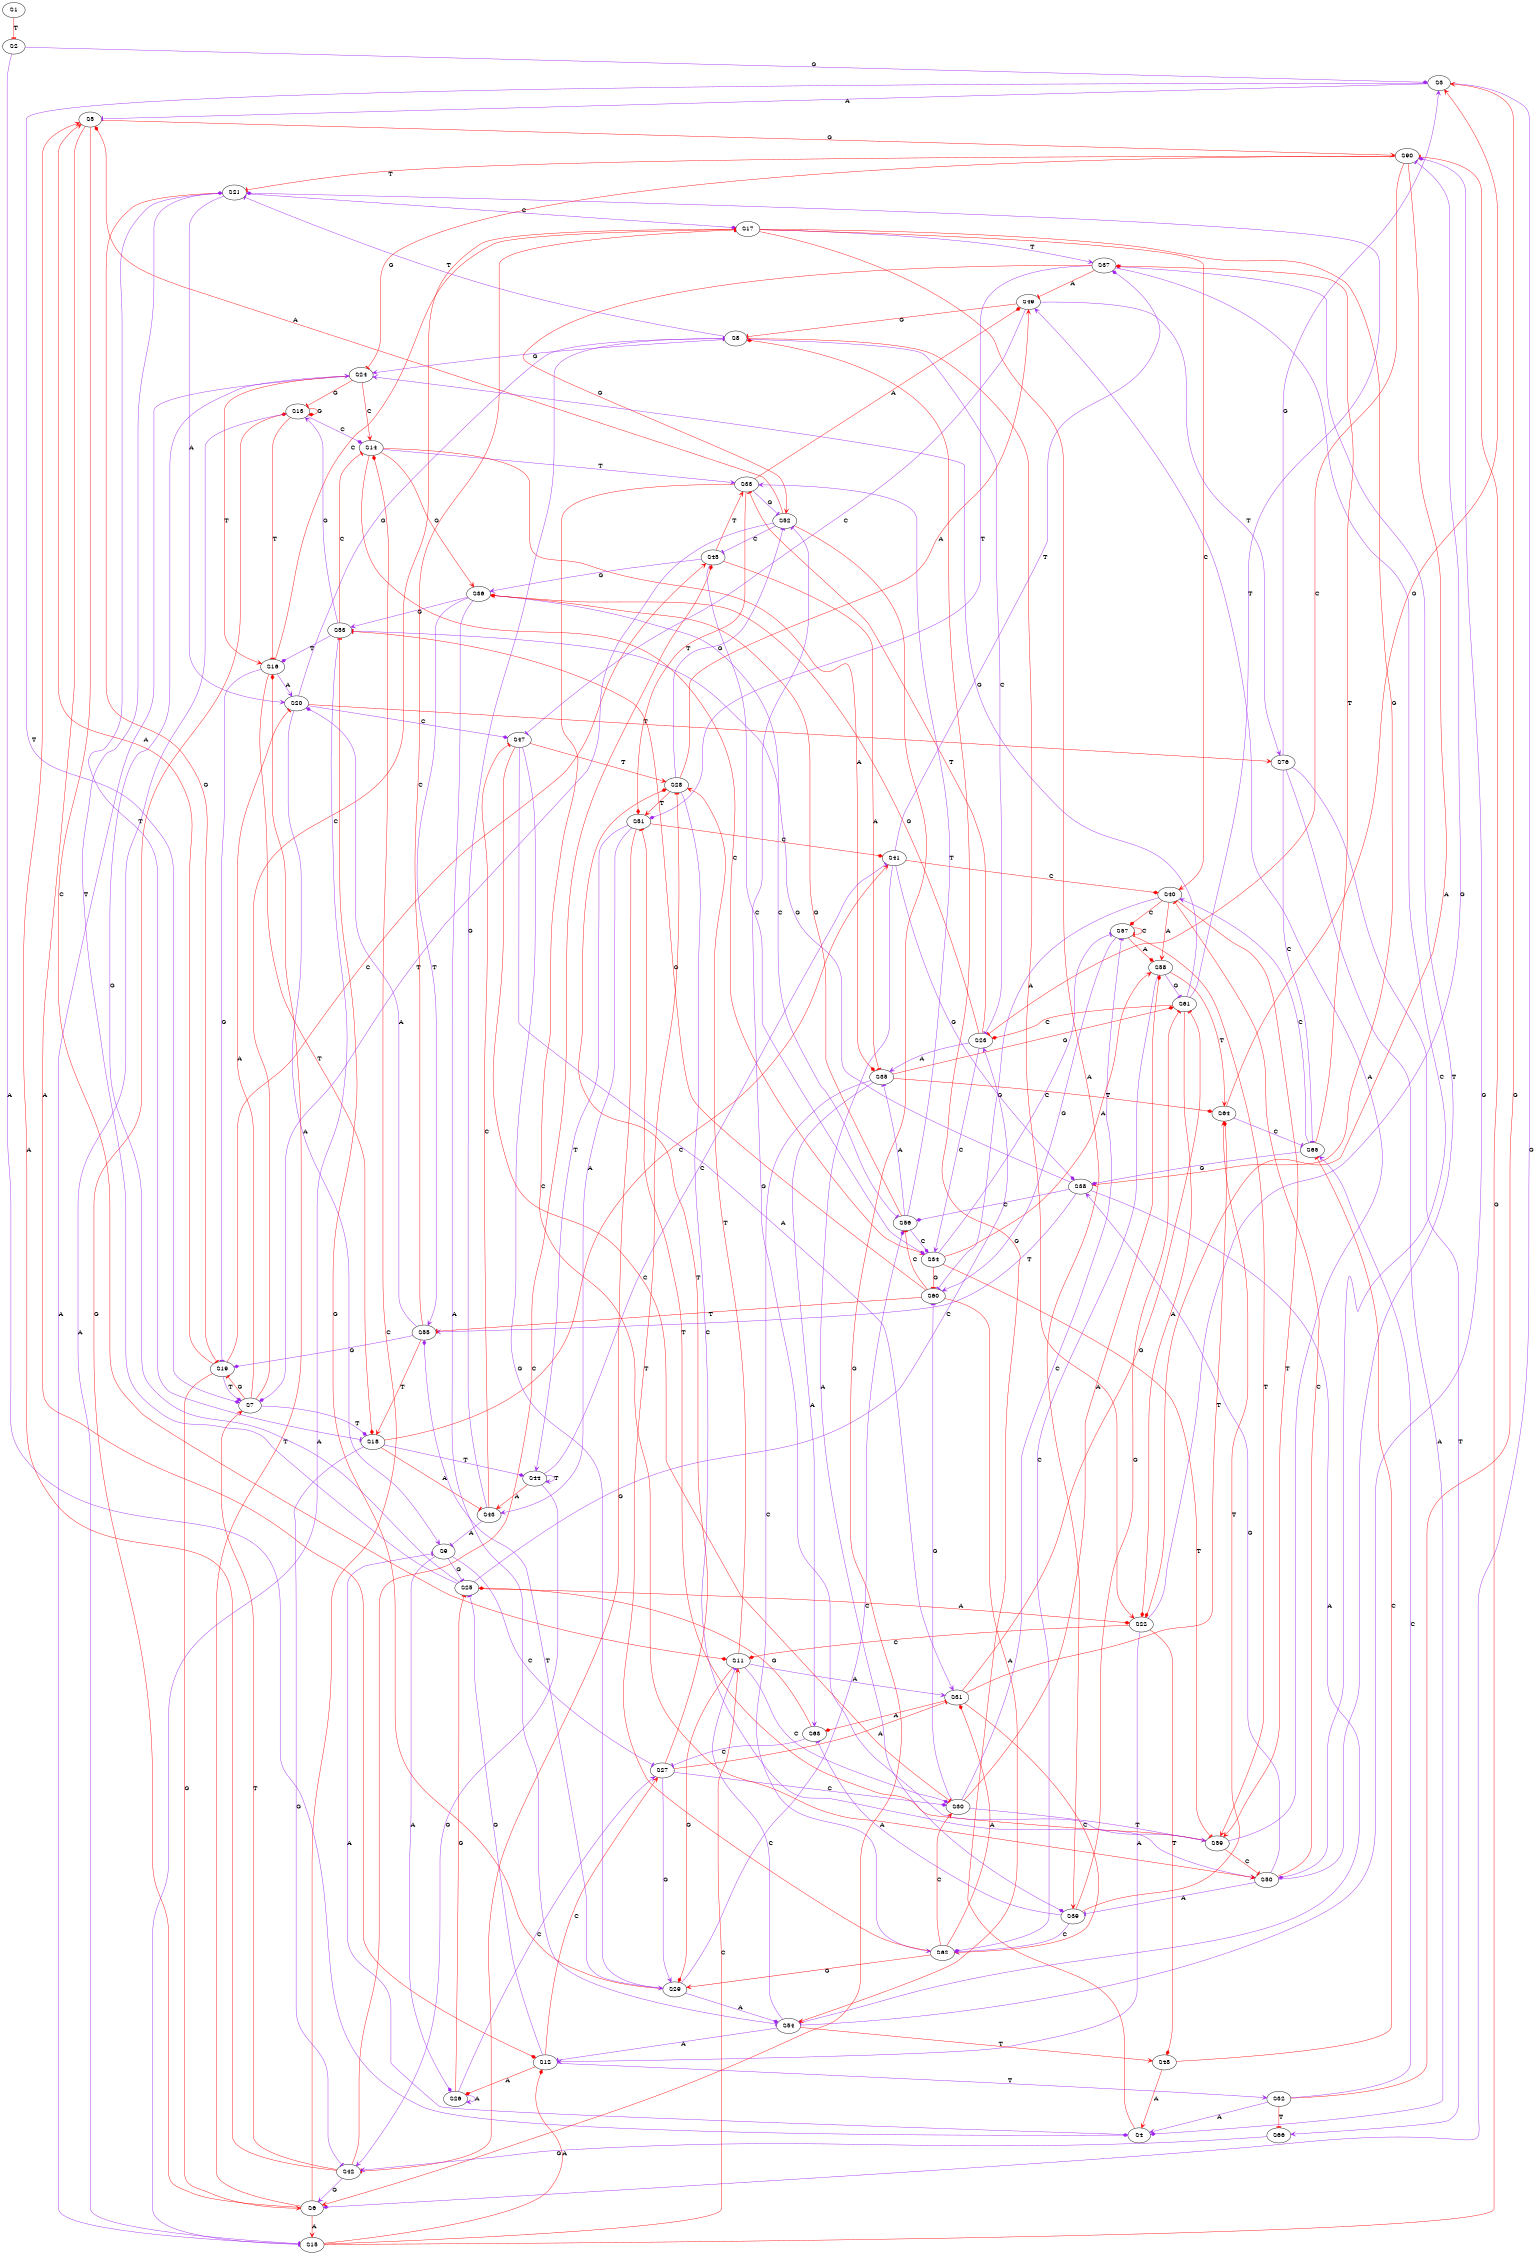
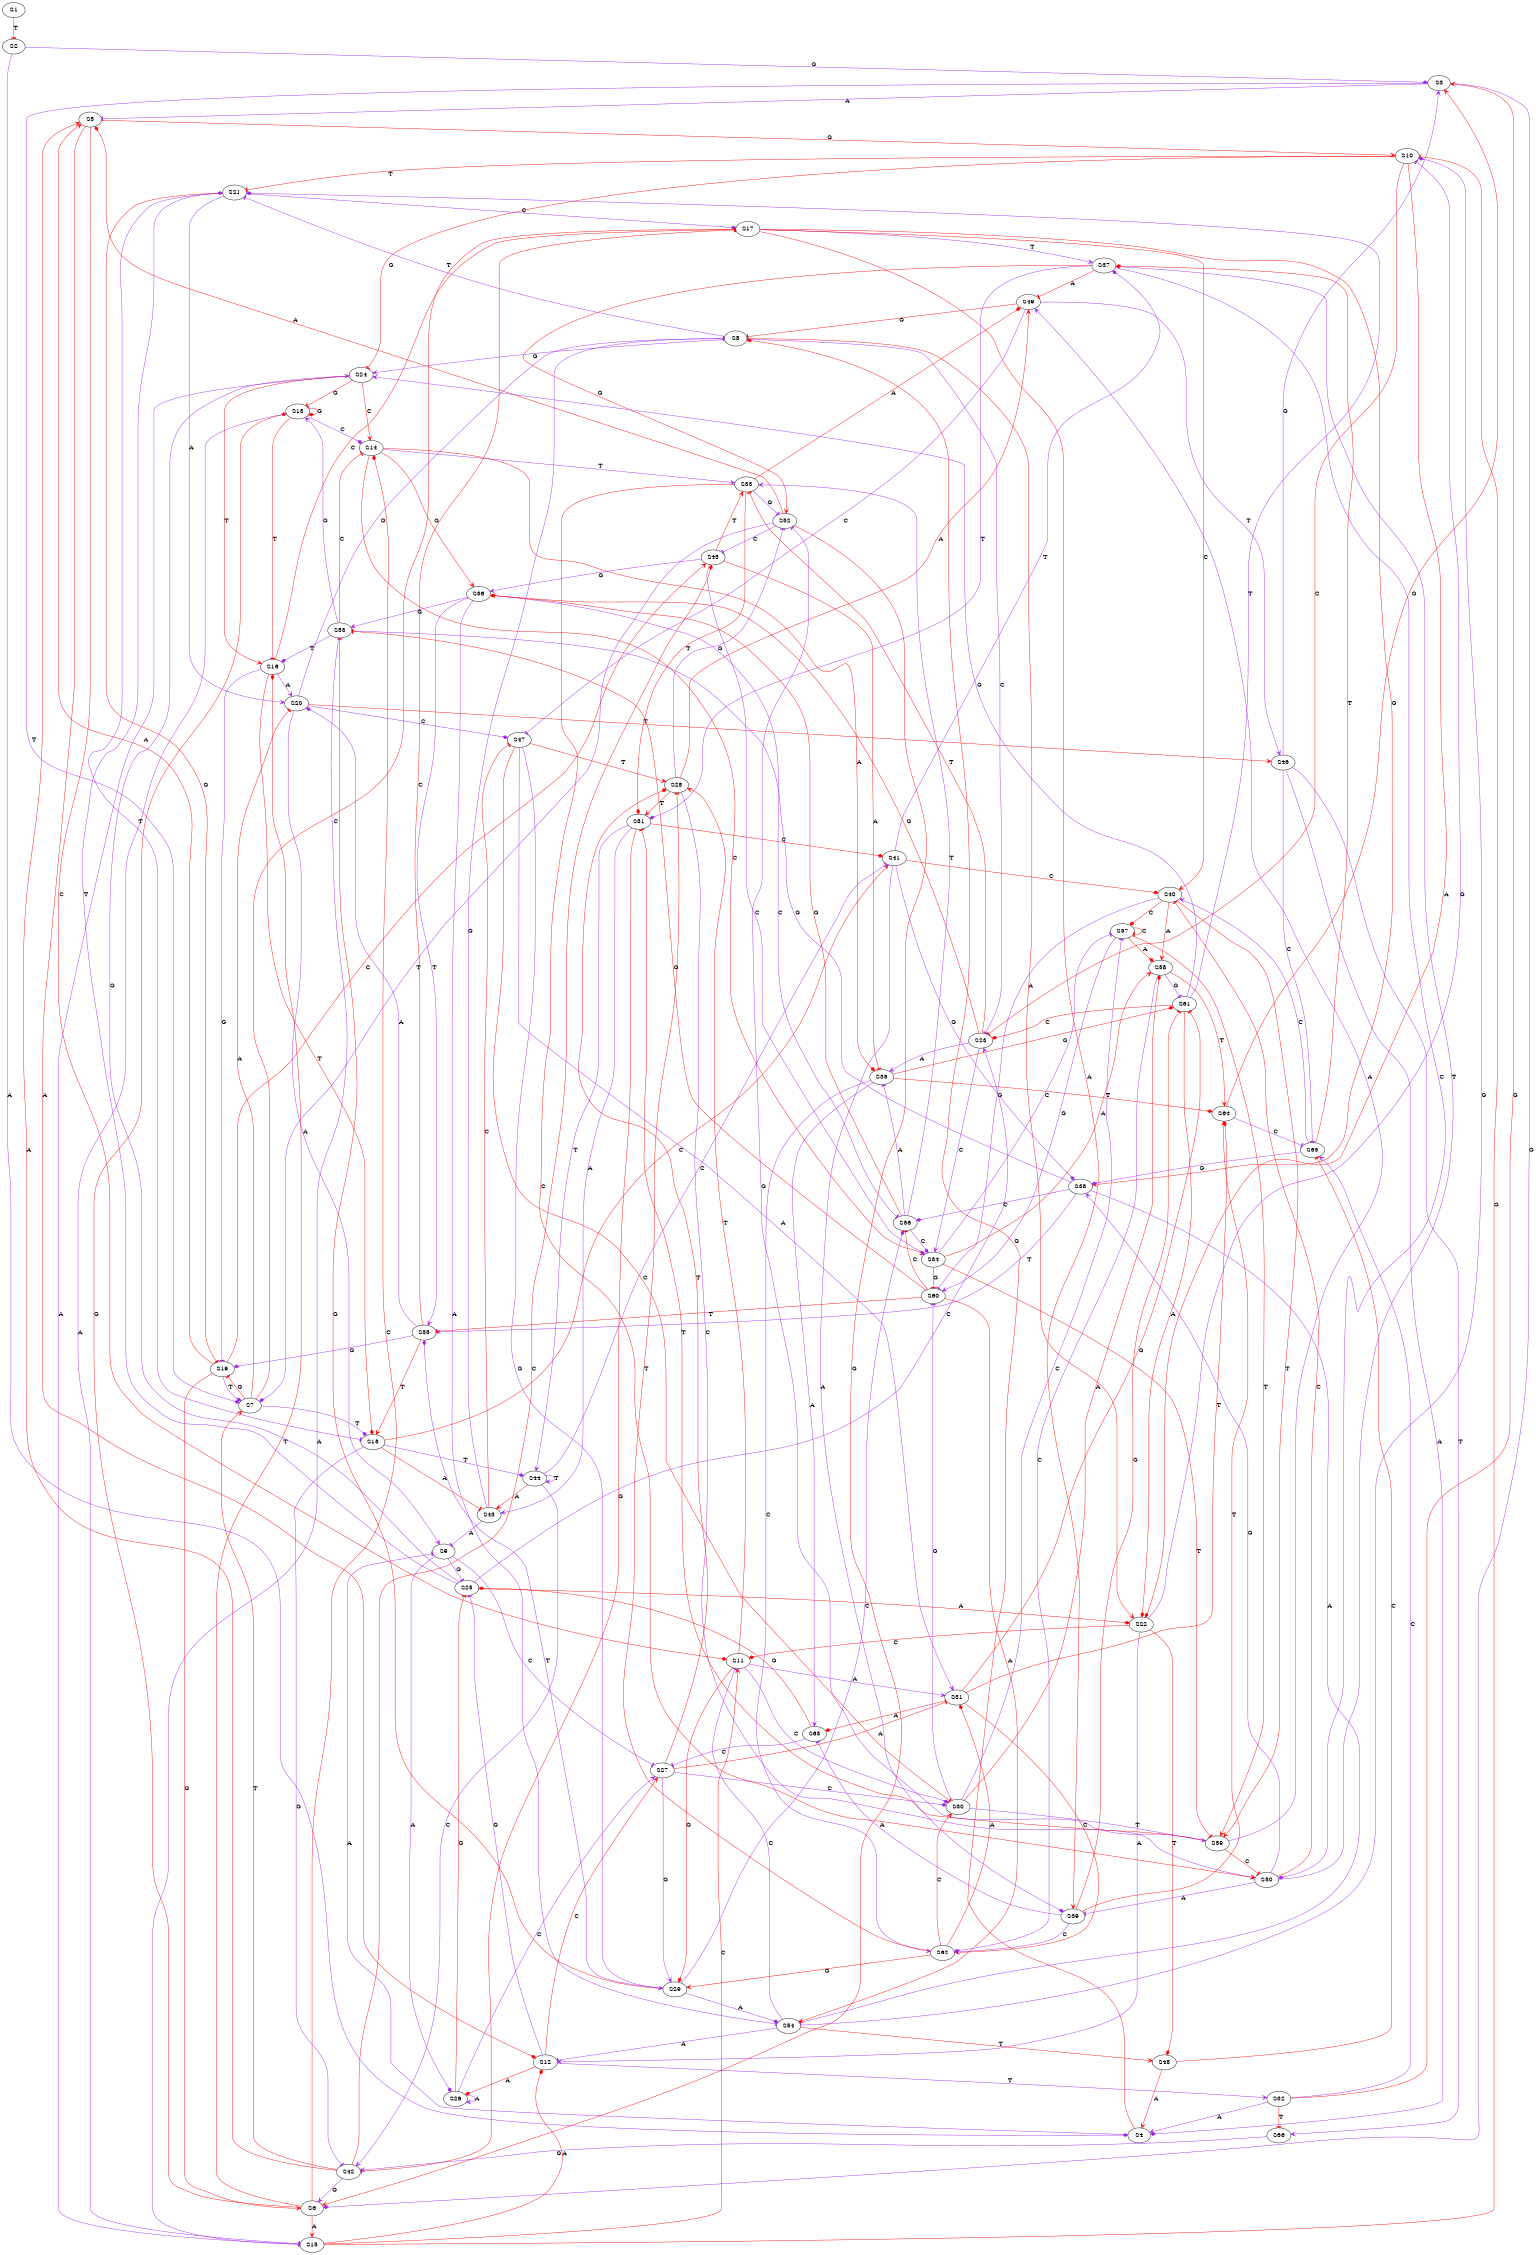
(1407, 156) -> (1407, 156)
(1283, 763) -> (1283, 763)
(448, 1825) -> (448, 1825)
